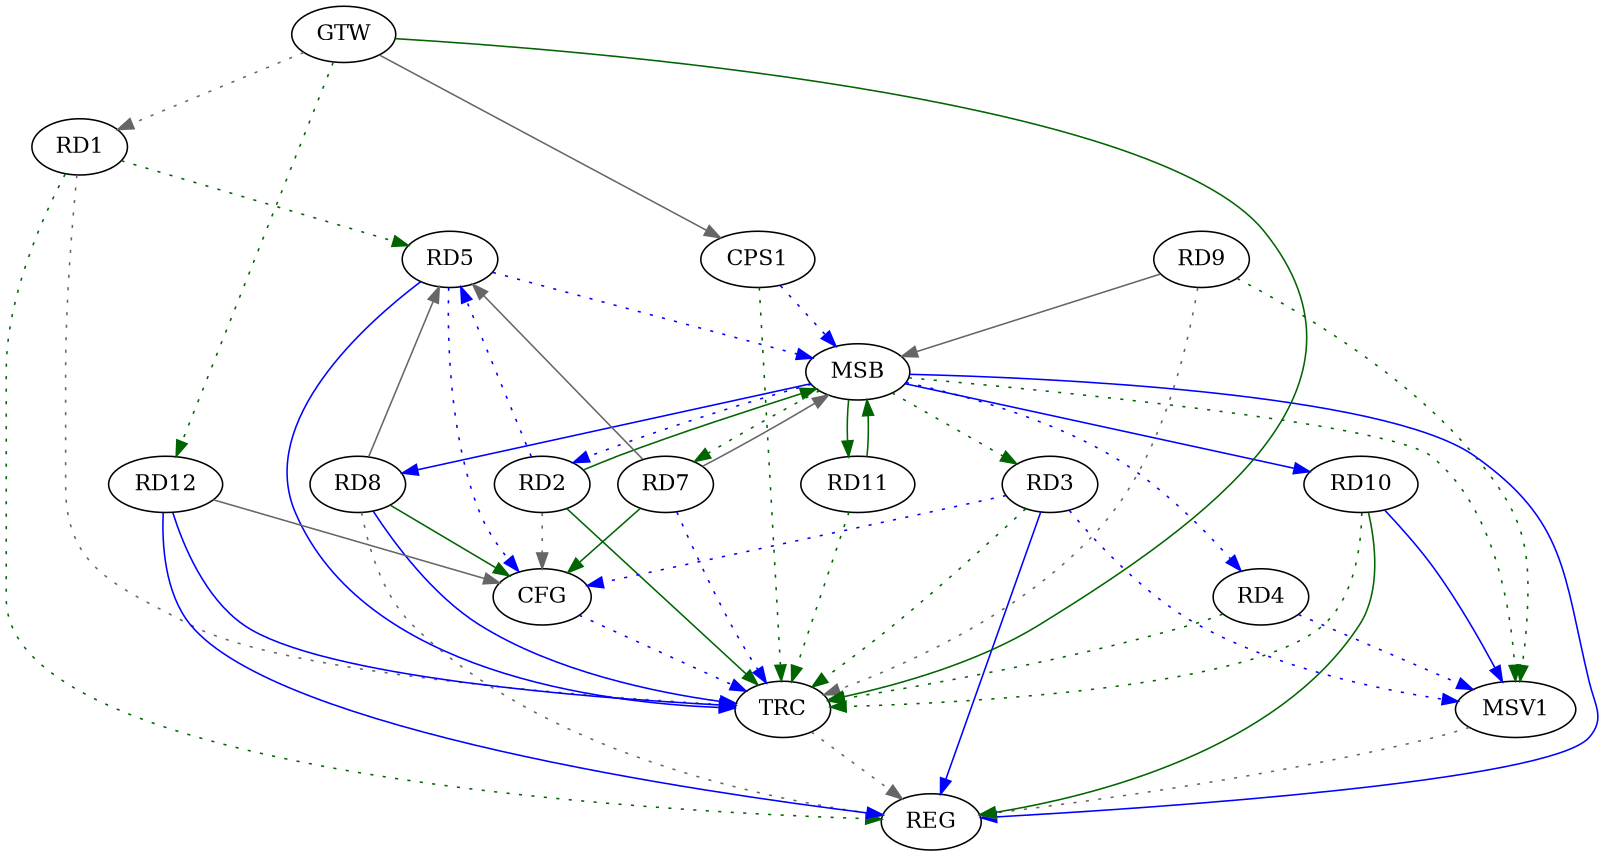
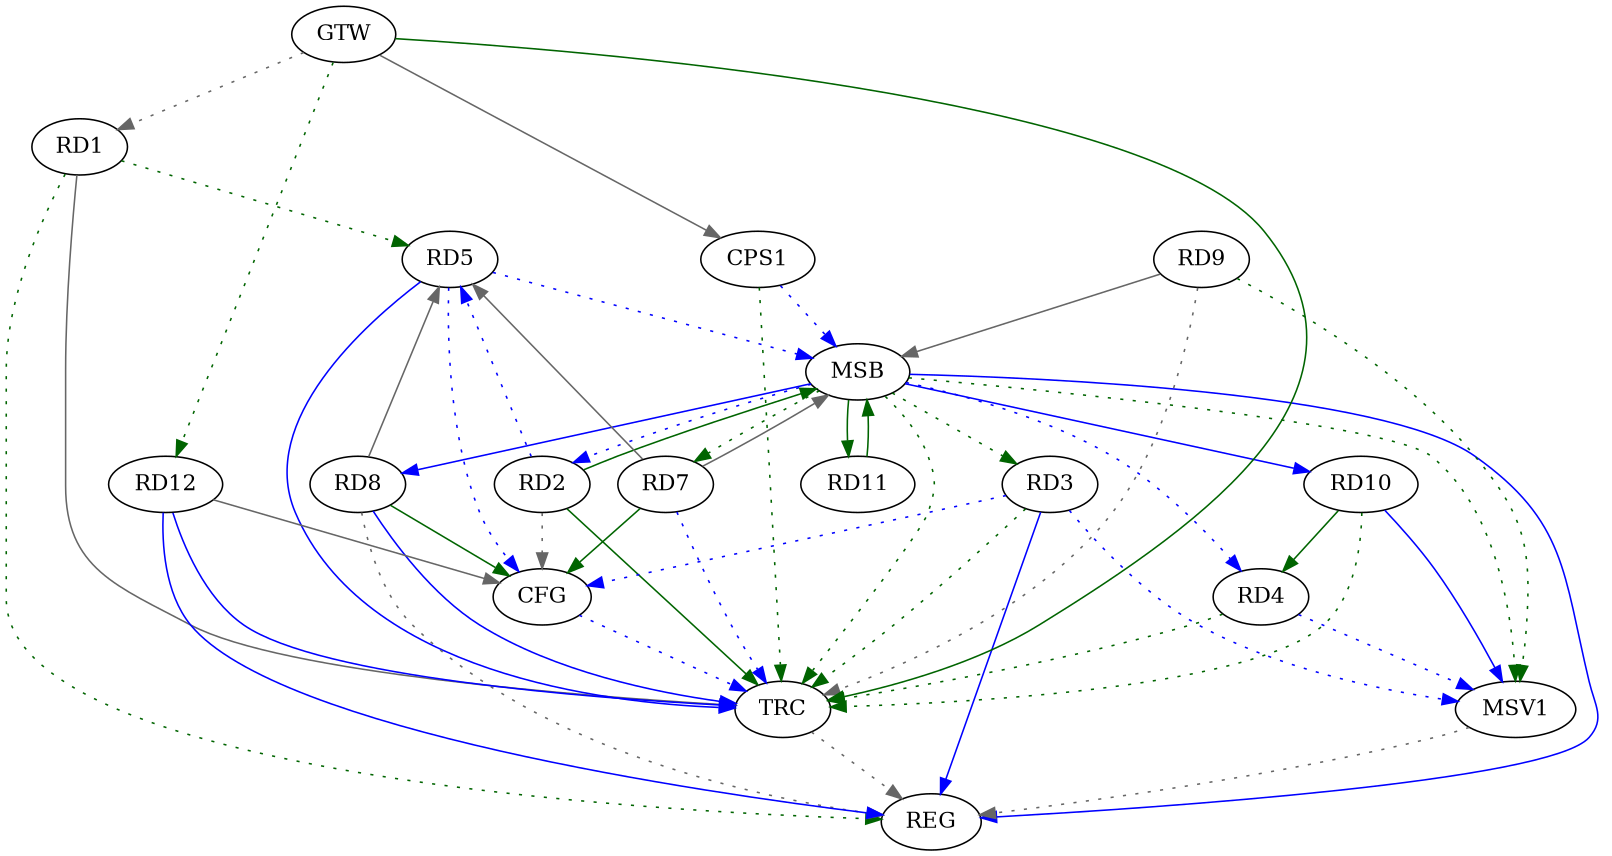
(823, 589) -> (912, 540)
(227, 639) -> (227, 639)
(1248, 727) -> (1316, 535)
